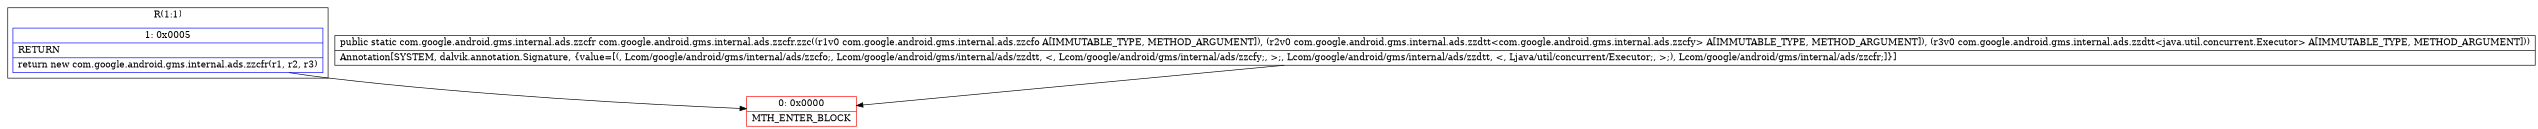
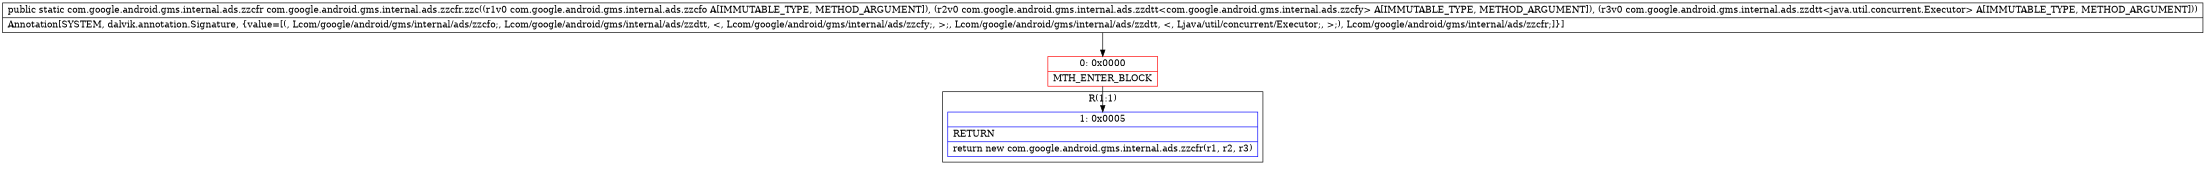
(514, 95) -> (1103, 96)
